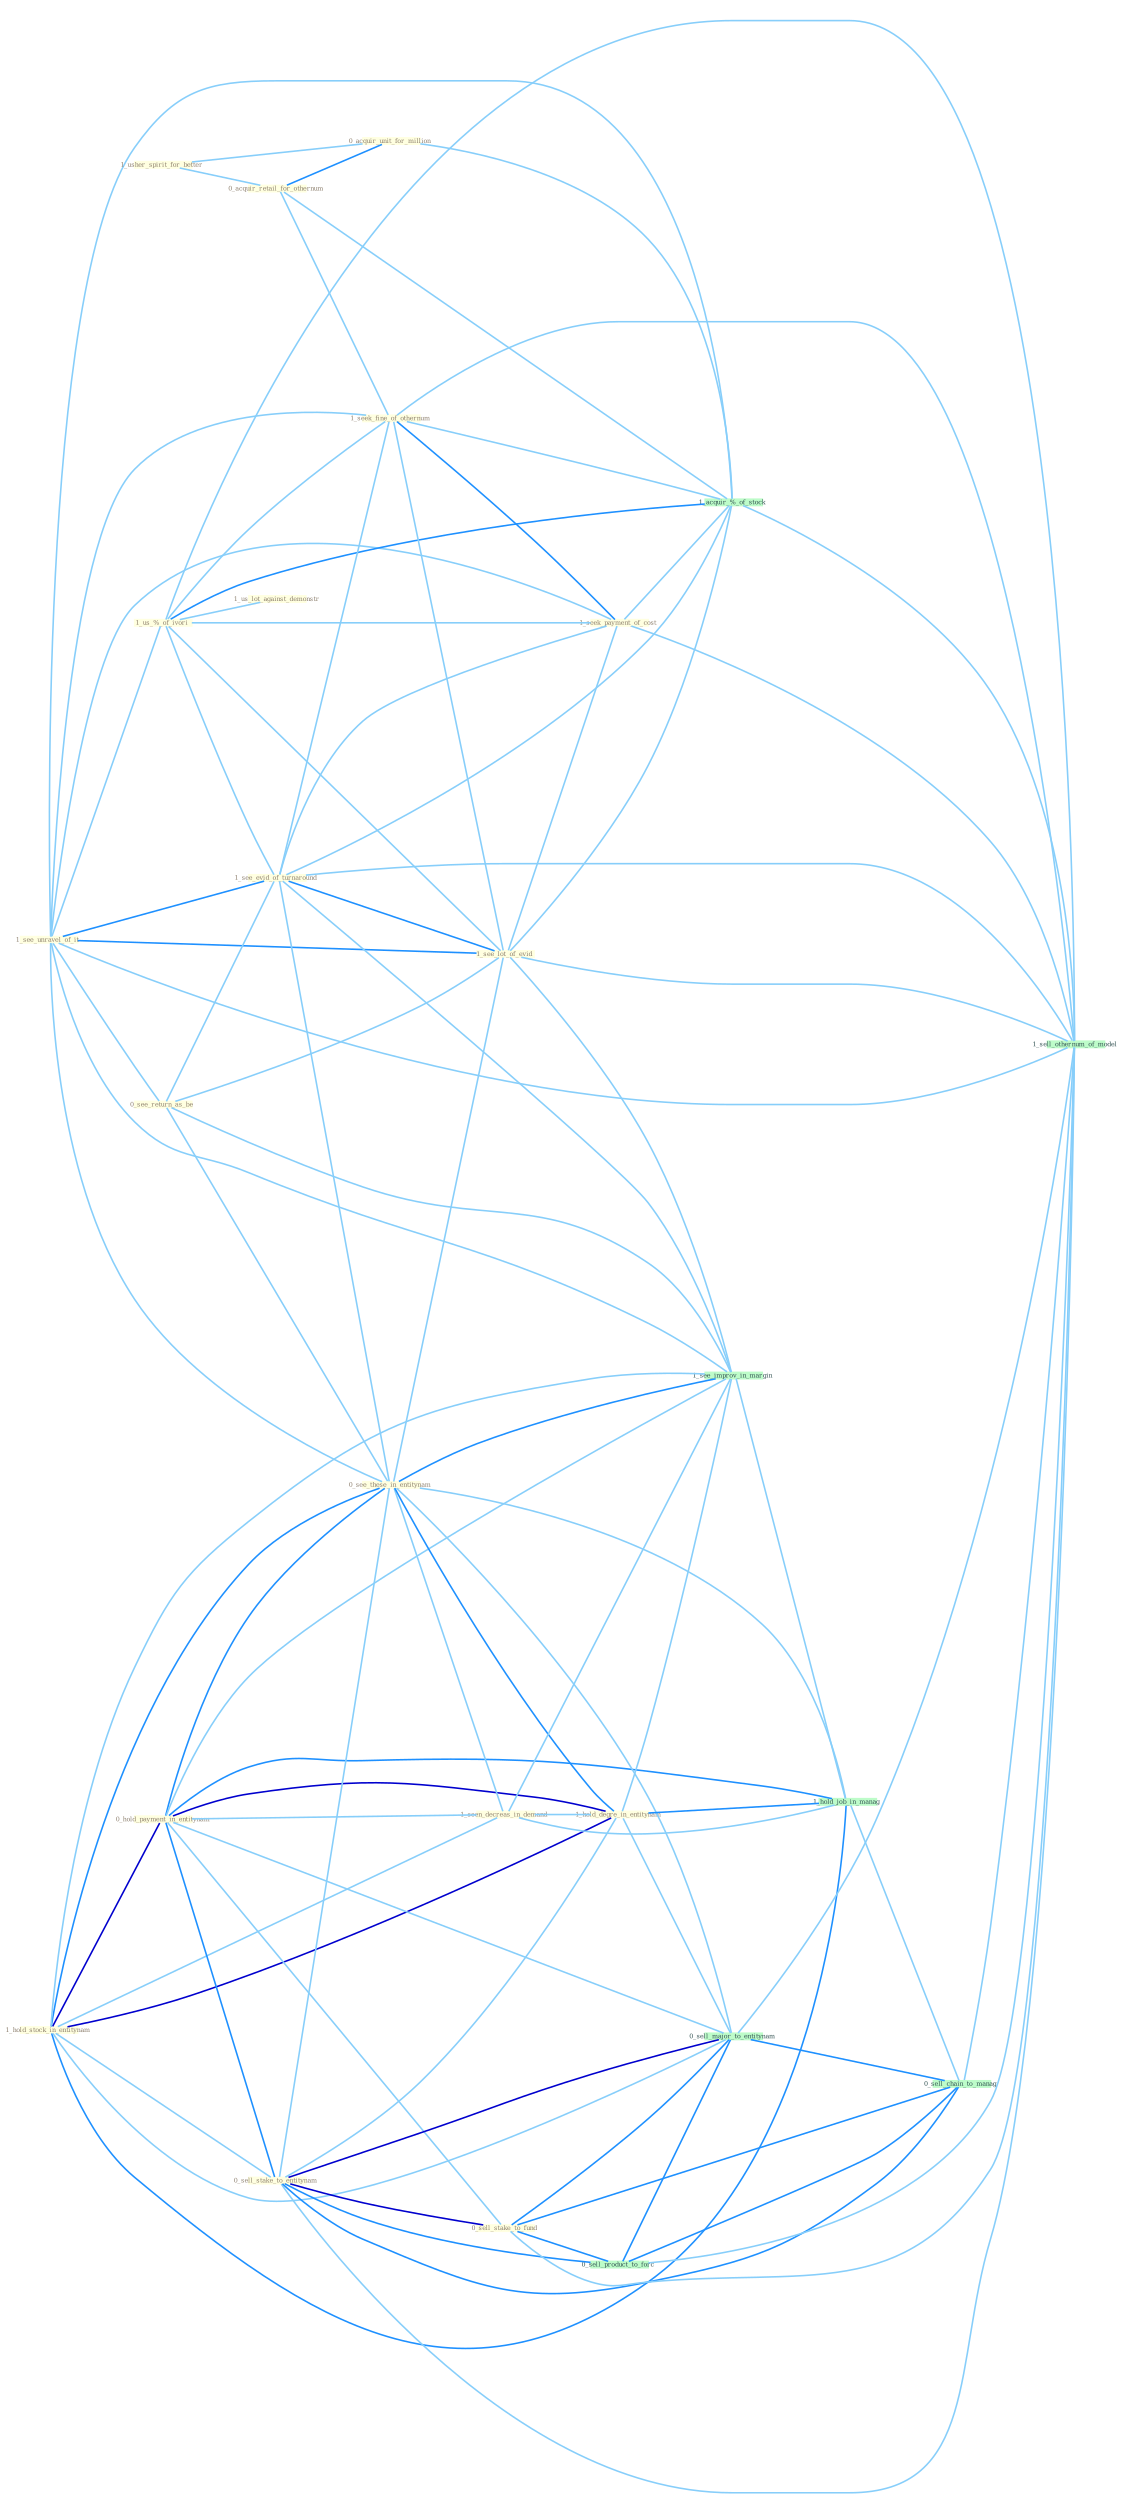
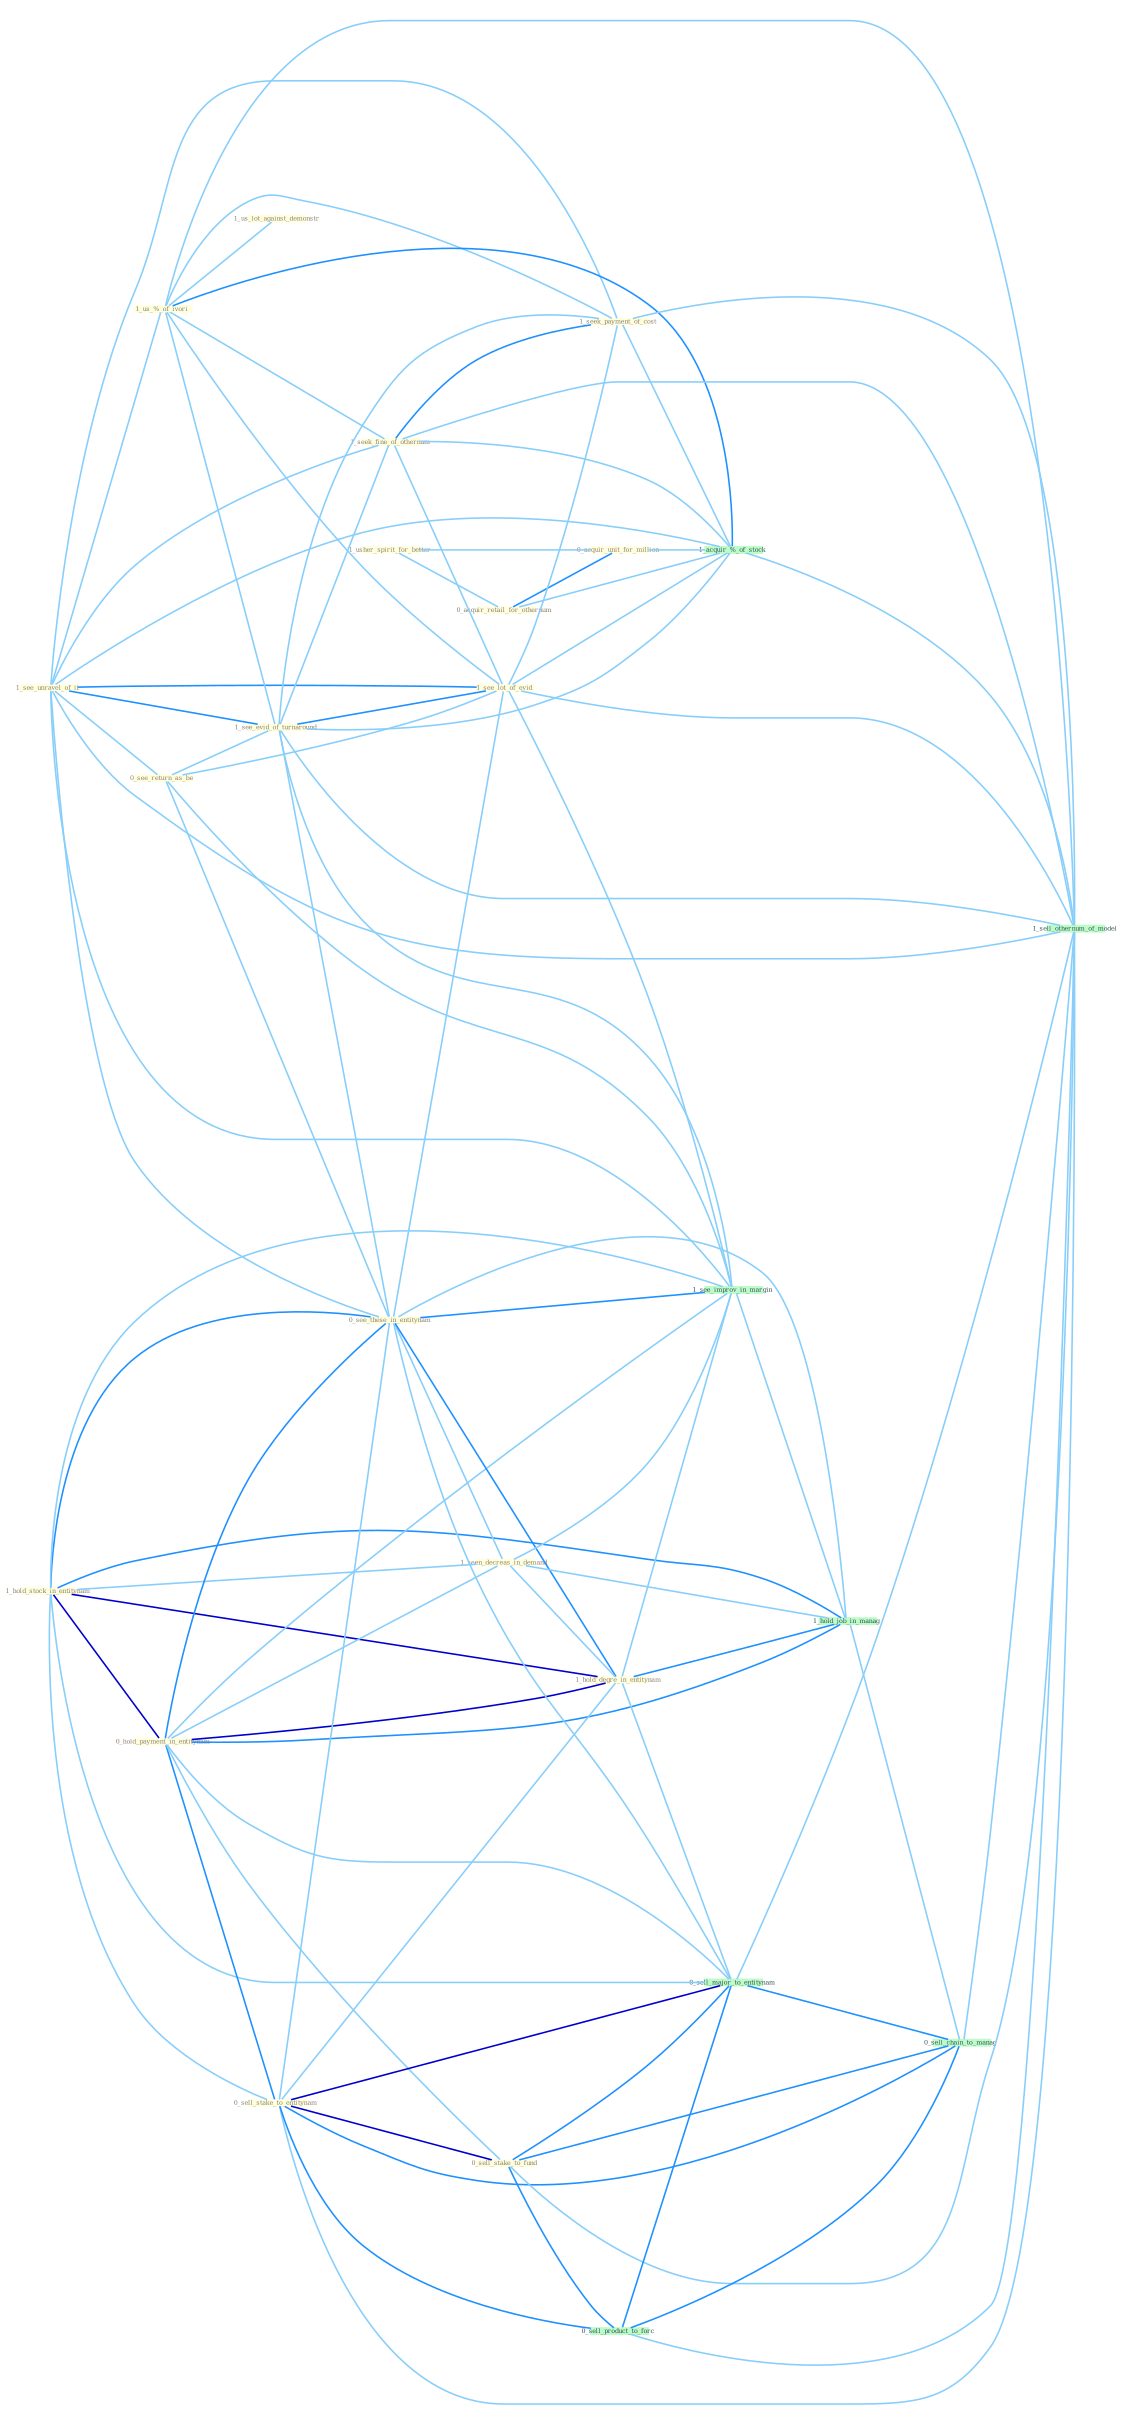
(337, 309) -> none
